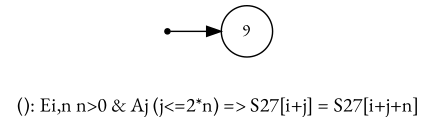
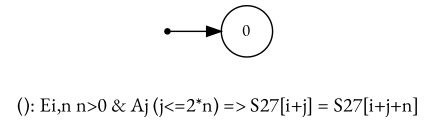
(247, 31) -> (247, 31)
